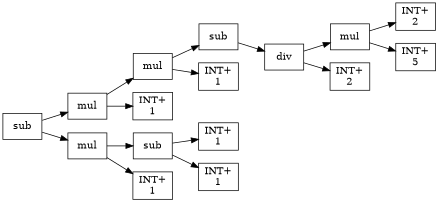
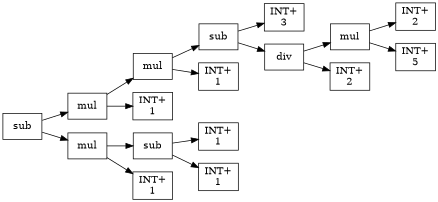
none -> (284, 17)
